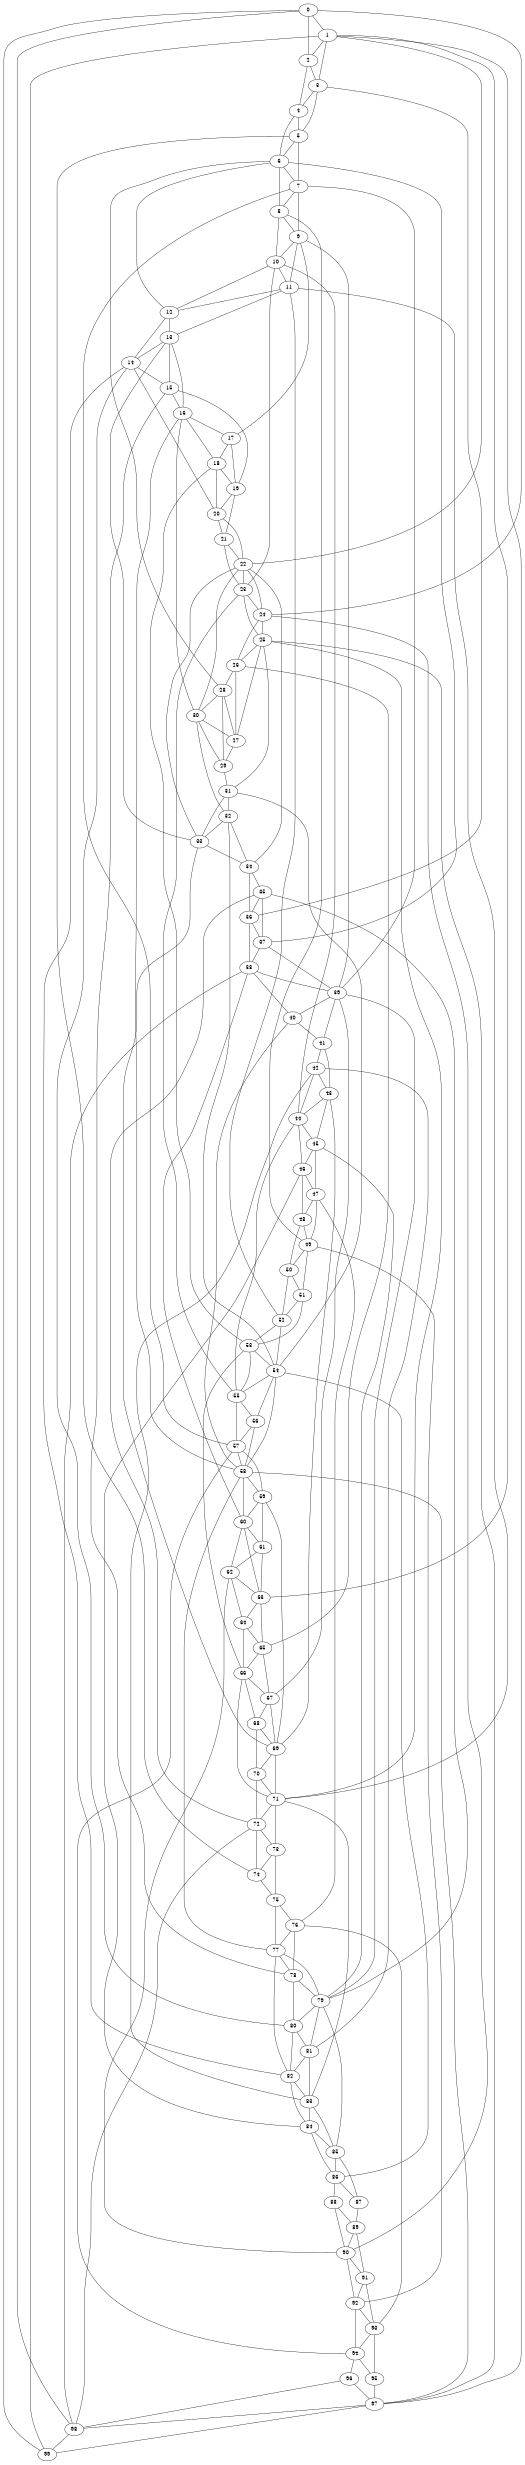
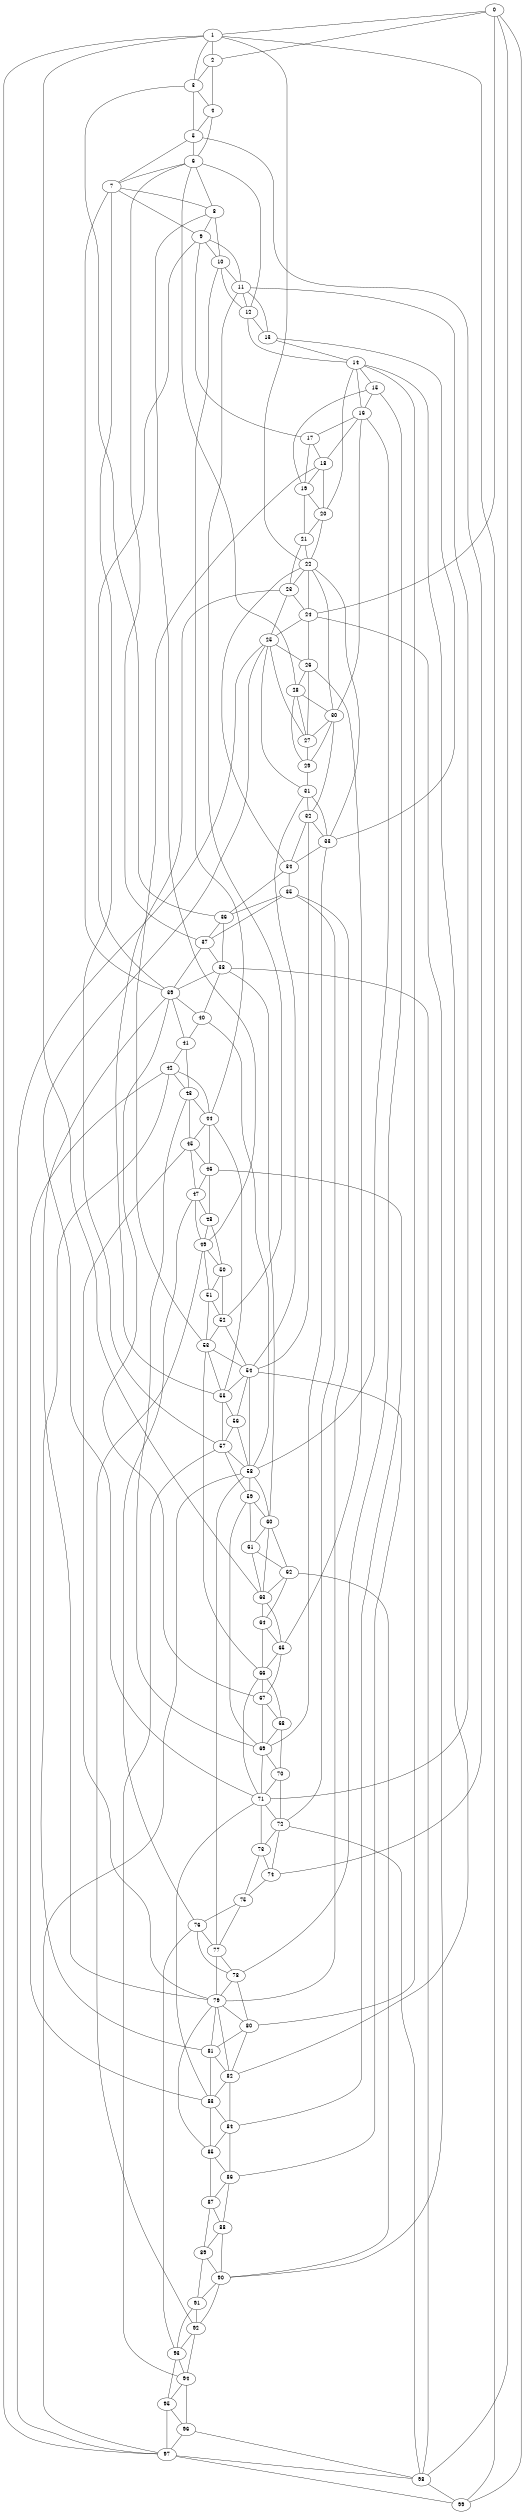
(169, 363) -> none
(181, 375) -> (359, 388)
(270, 429) -> none
(274, 2015) -> (223, 2039)
none -> (217, 2215)
none -> (177, 2417)
